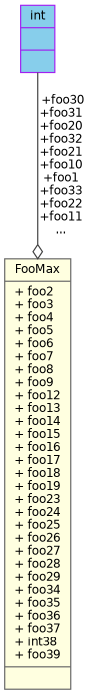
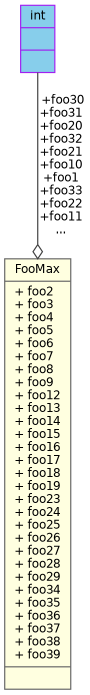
(36, 642) -> (38, 642)
